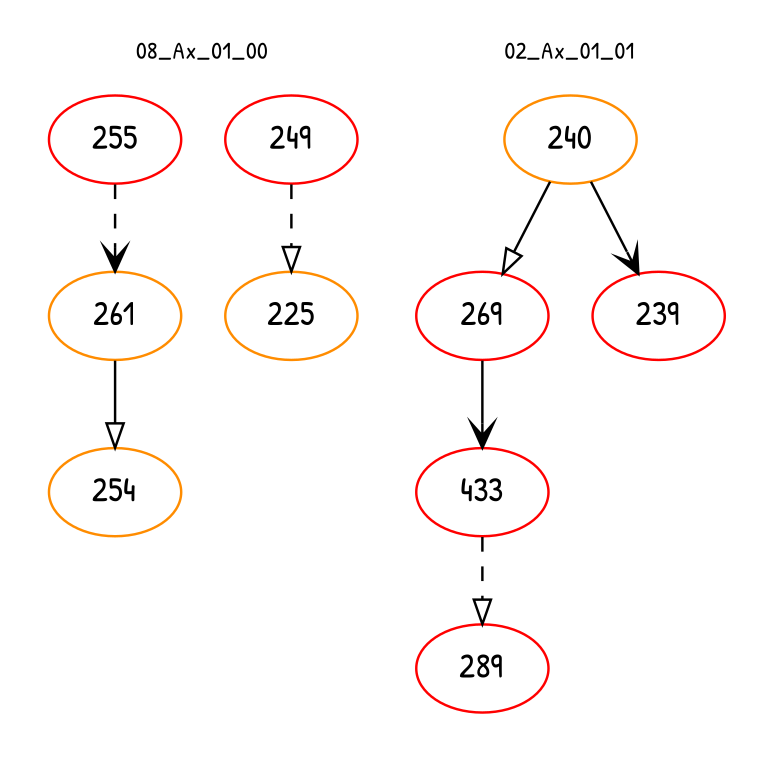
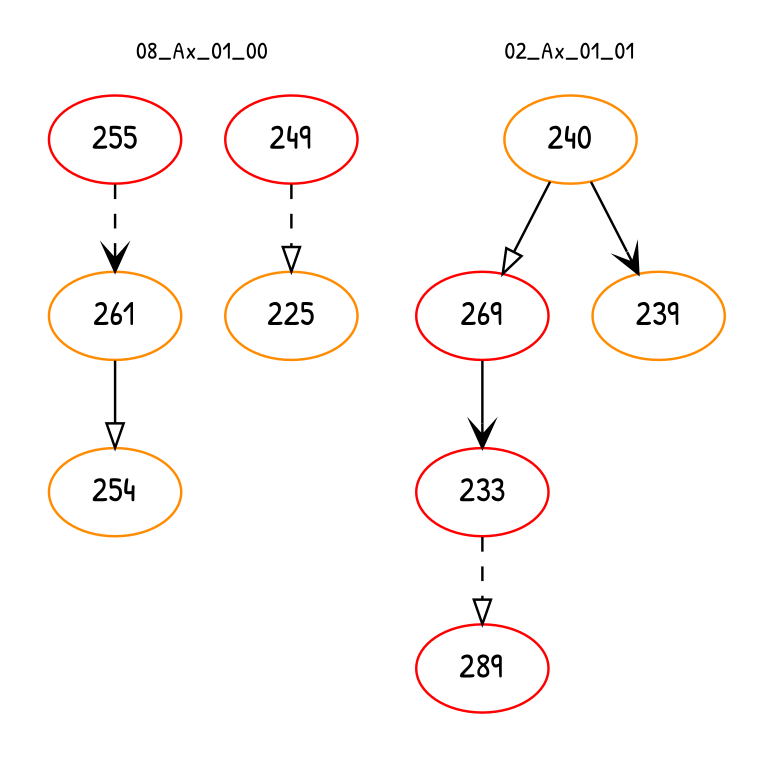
(659, 316) -> (659, 316)
(482, 492) -> (482, 492)
